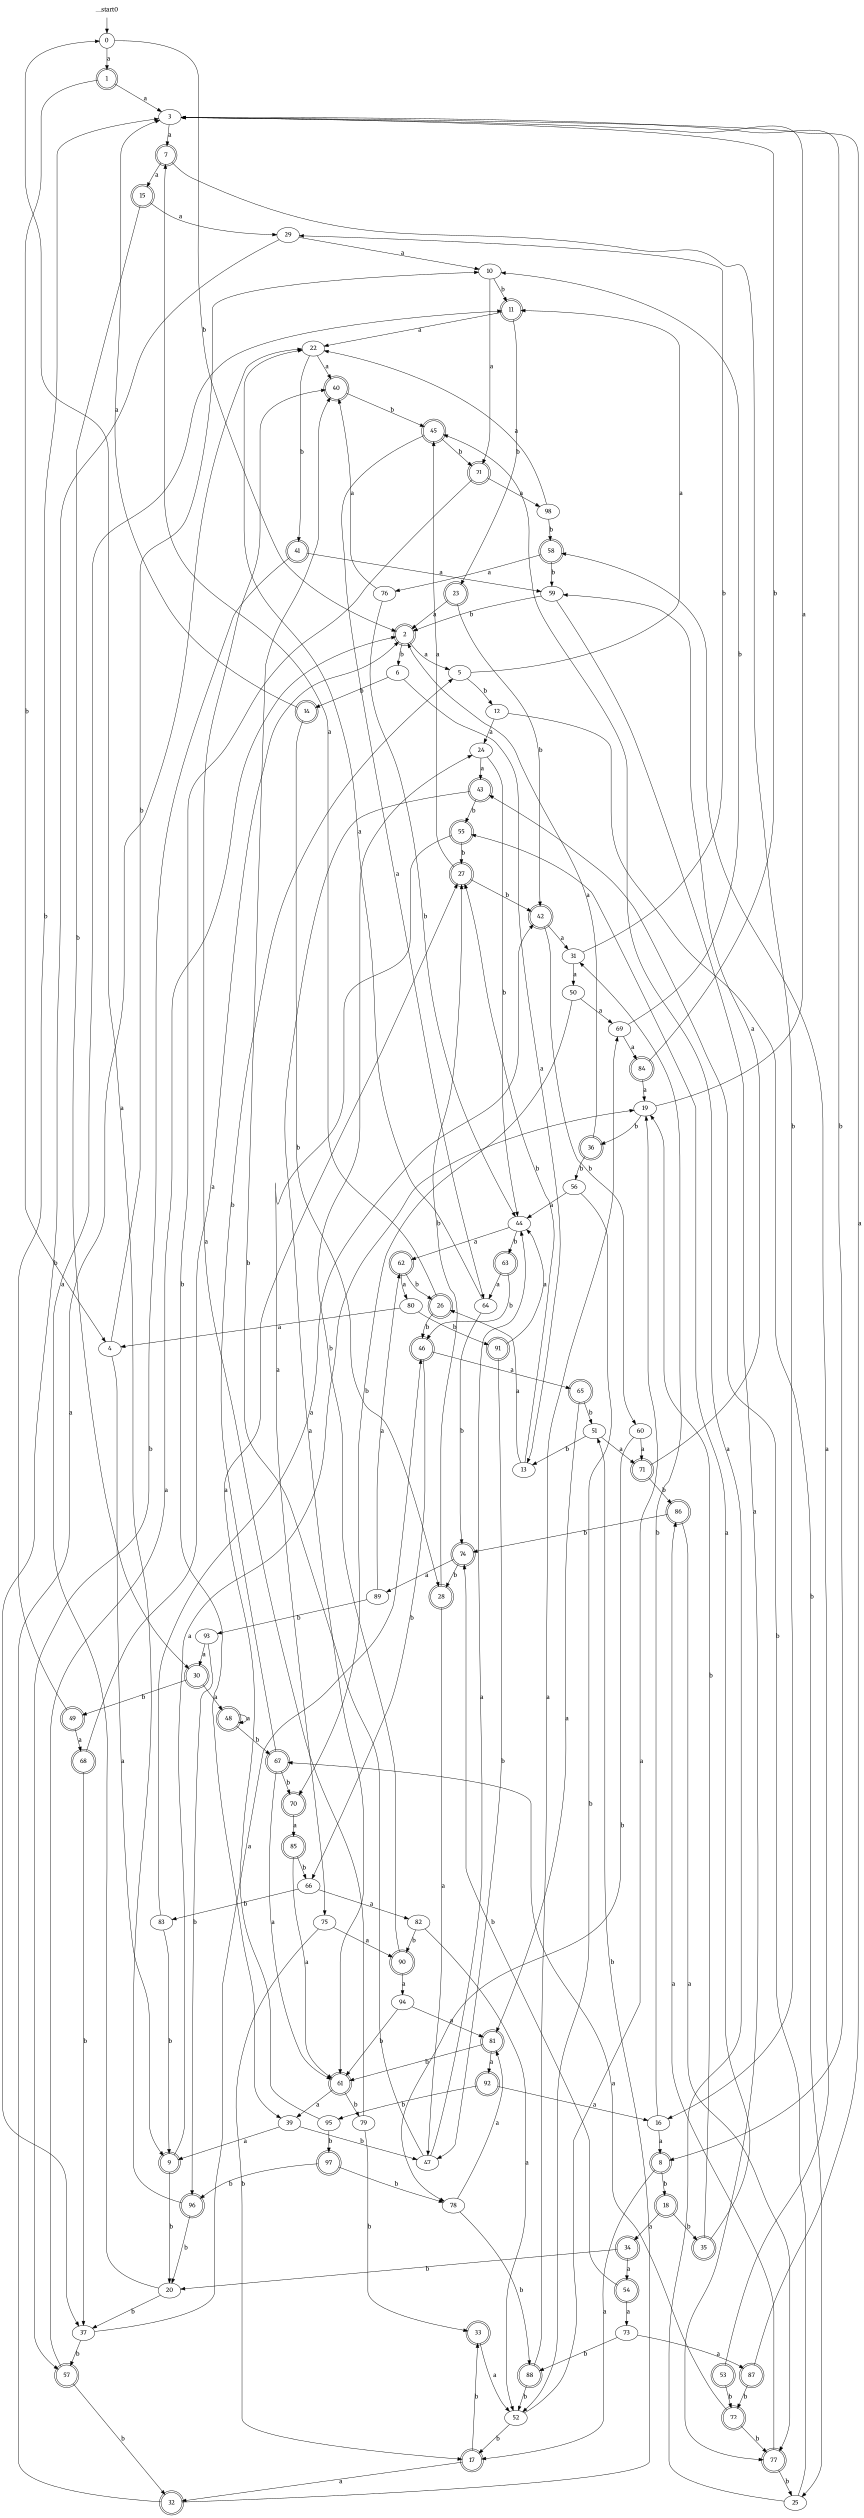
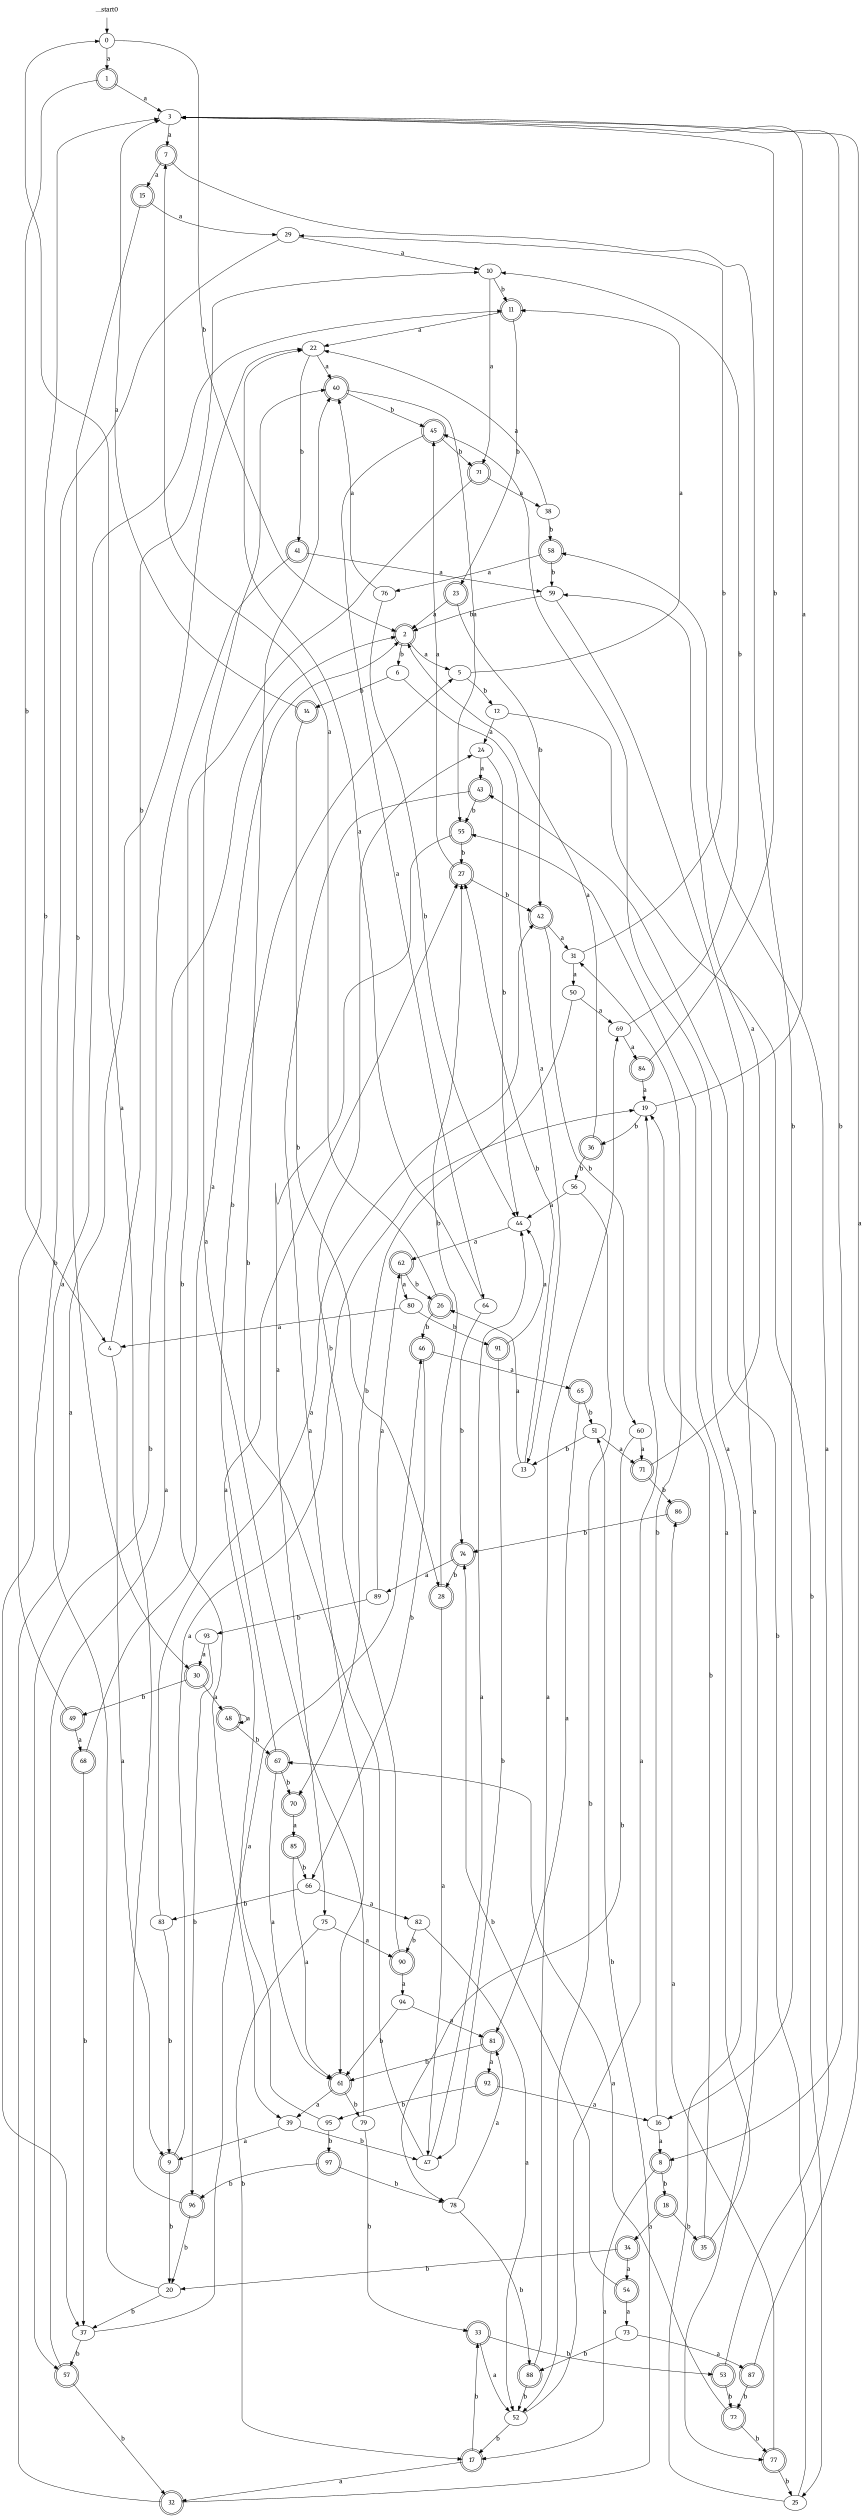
(548, 512) -> (548, 512)
none -> (469, 554)
(505, 1263) -> none
(688, 2000) -> none
none -> (597, 2362)
